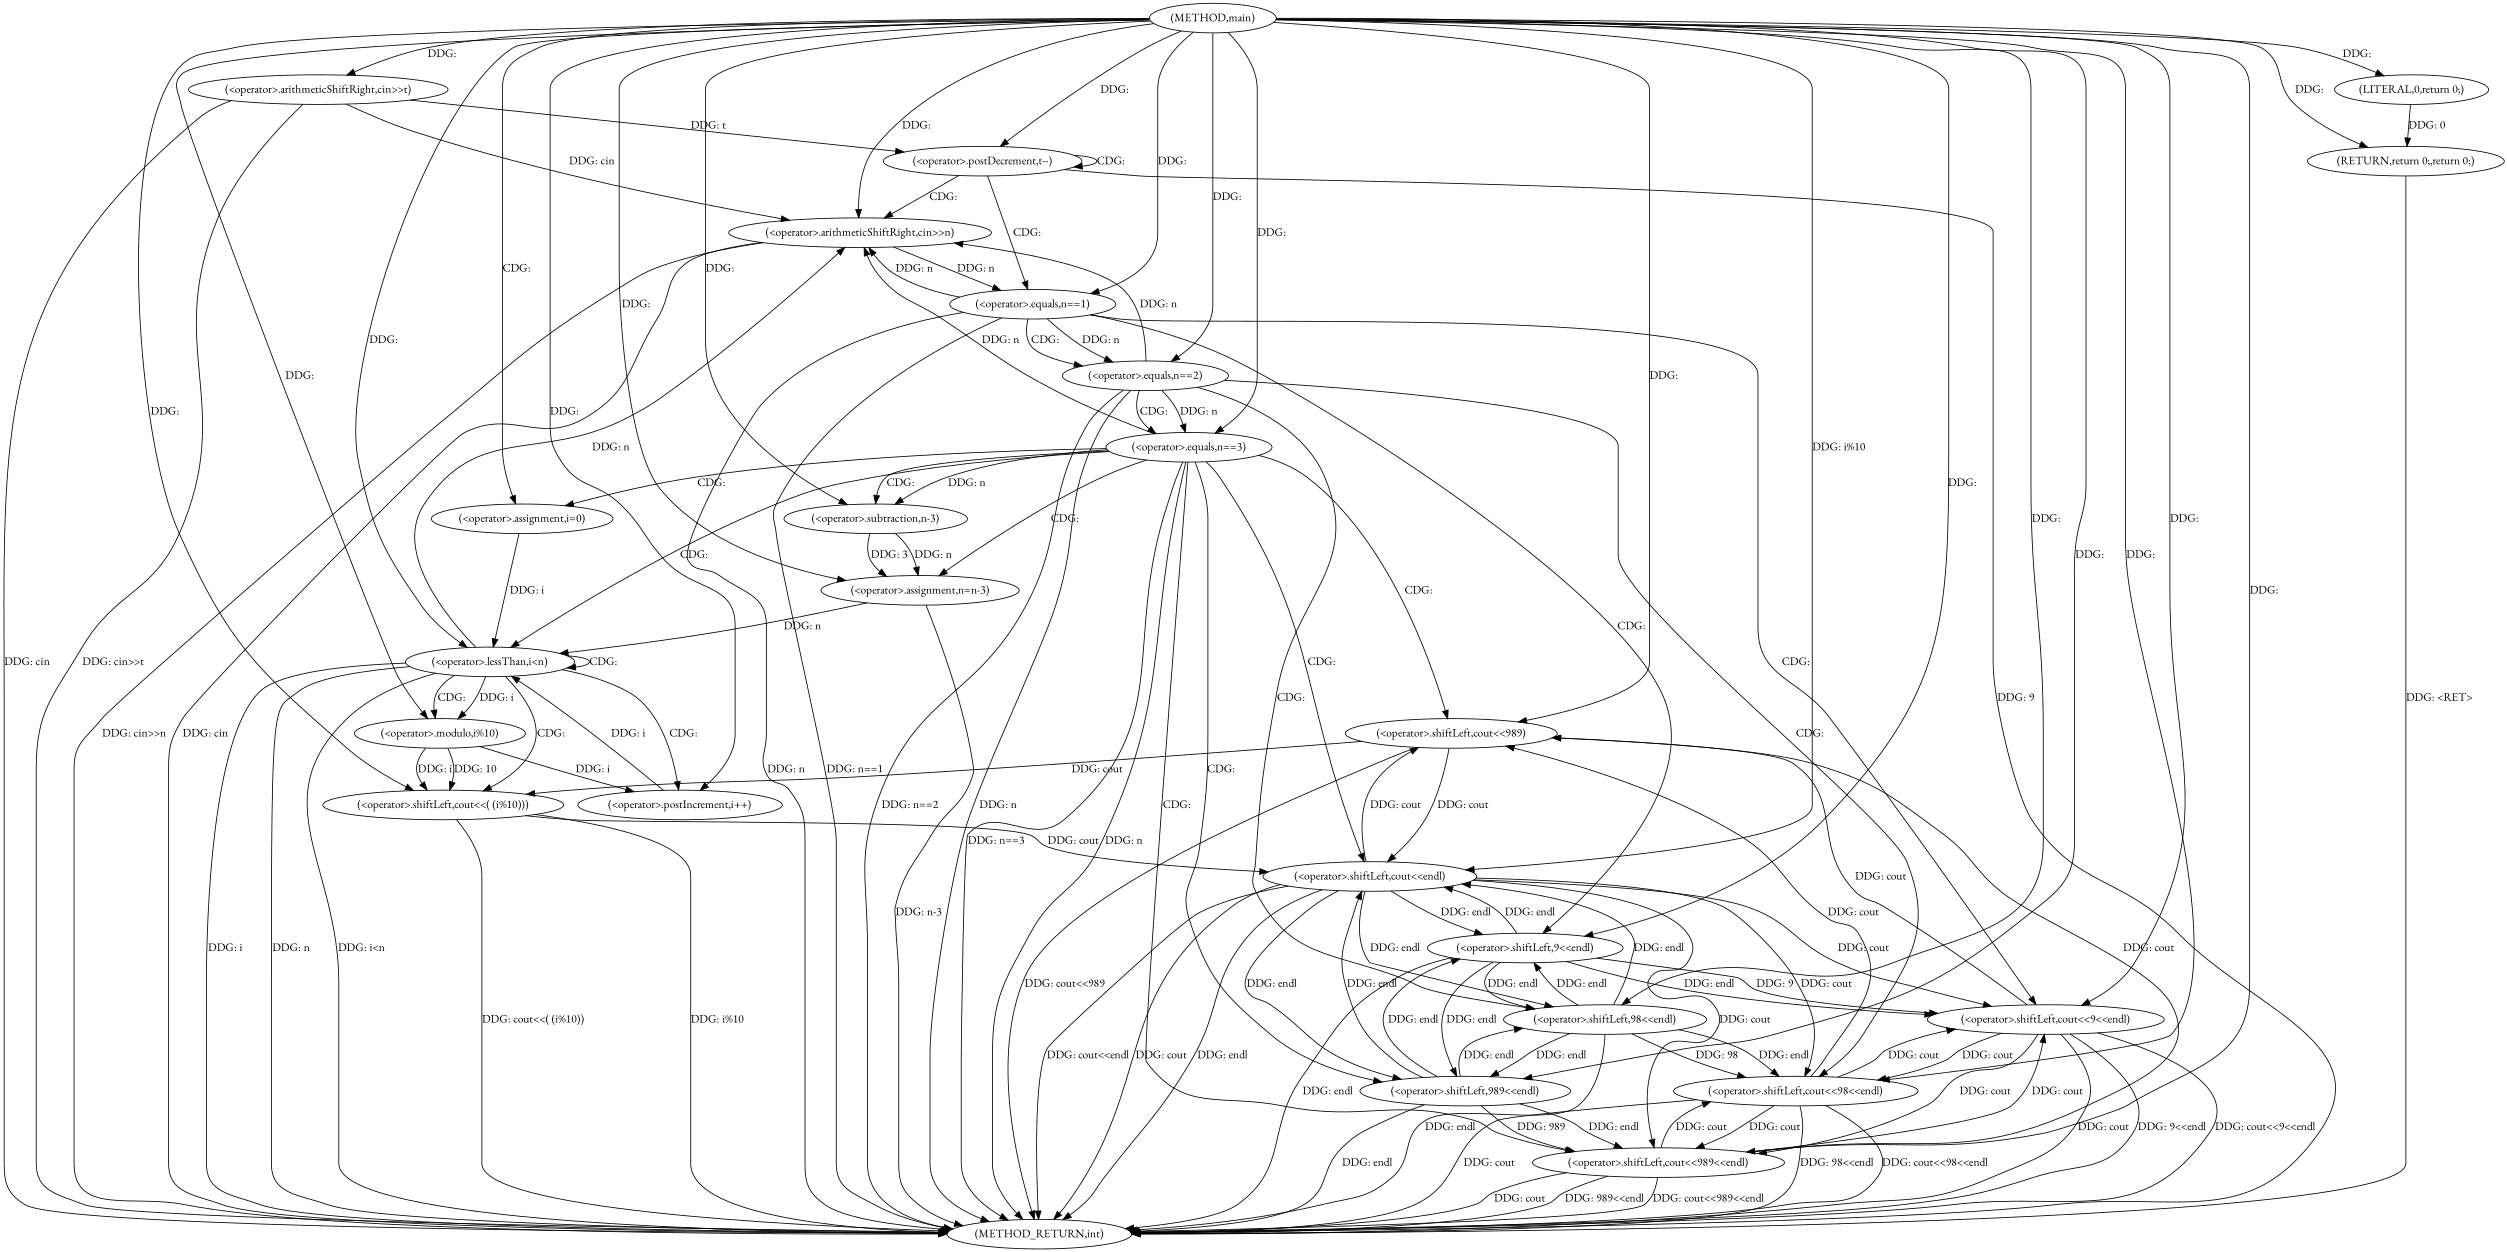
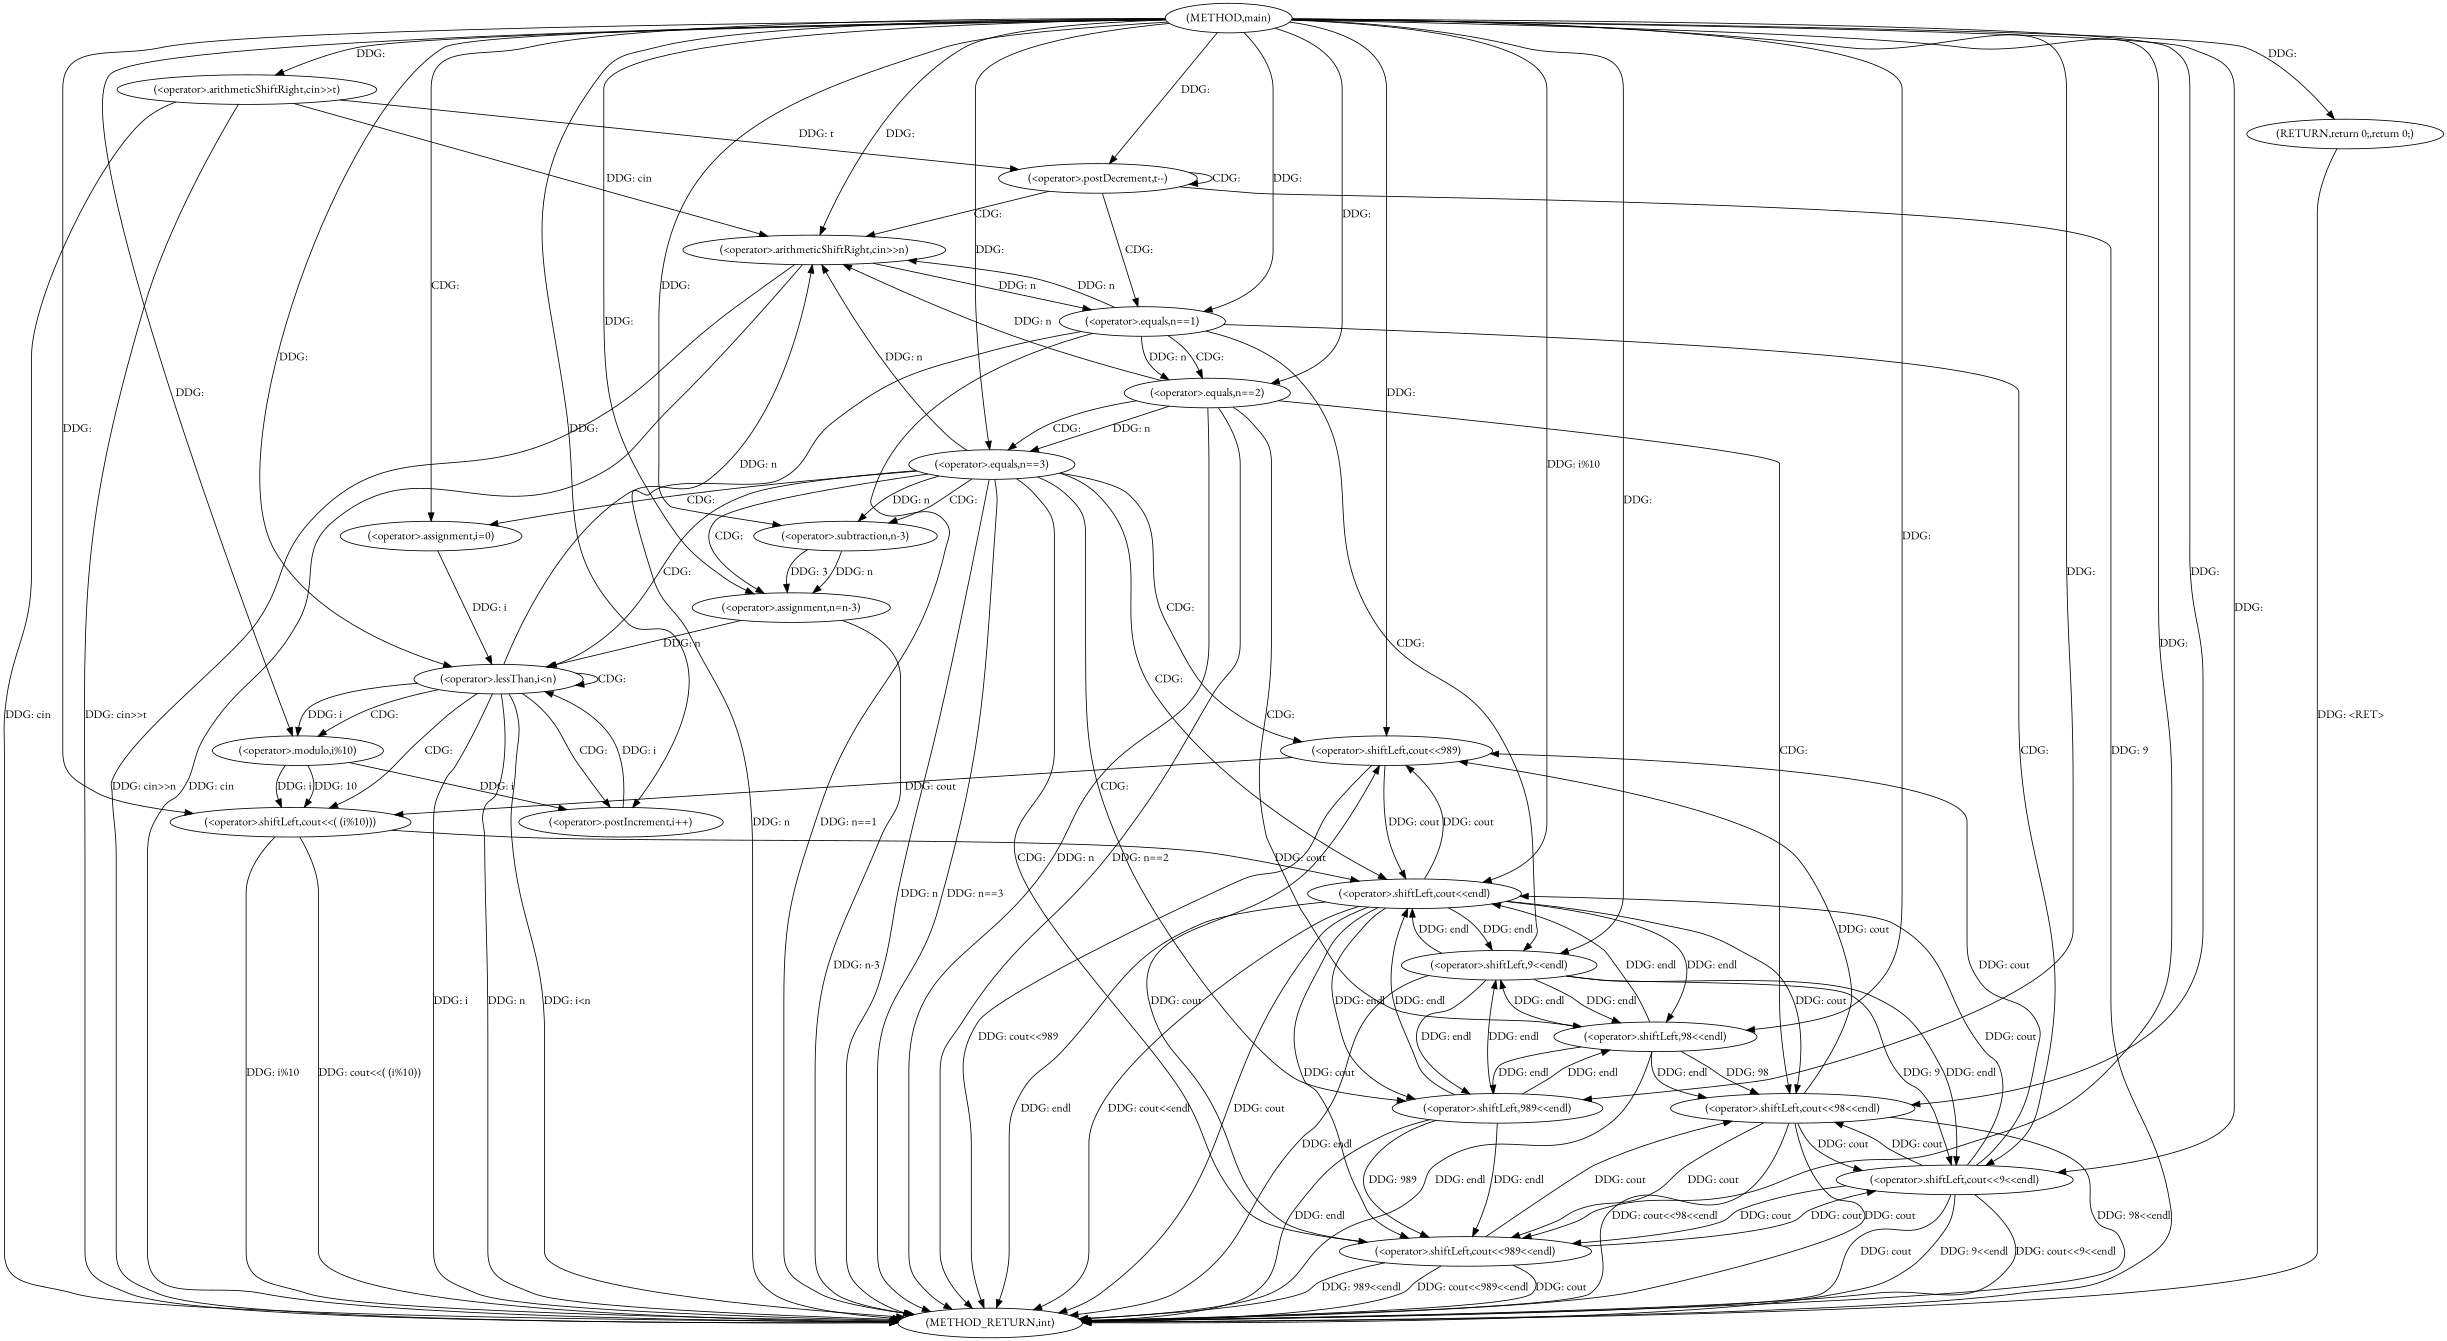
(2412, 90) -> none
(1739, 905) -> (1856, 915)
